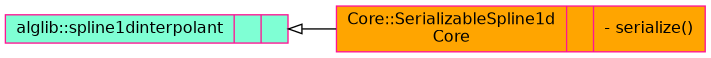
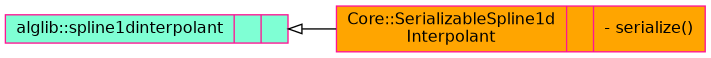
(452, 37) -> (452, 37)
